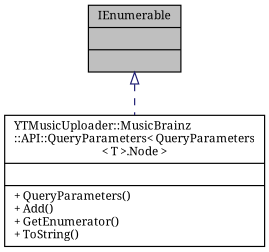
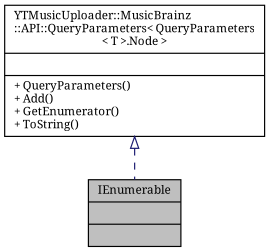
(135, 100) -> (135, 164)
